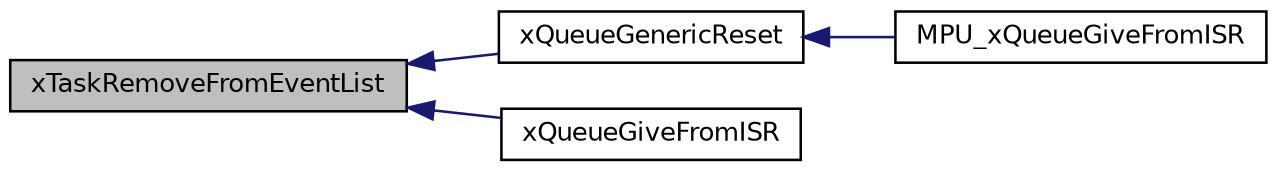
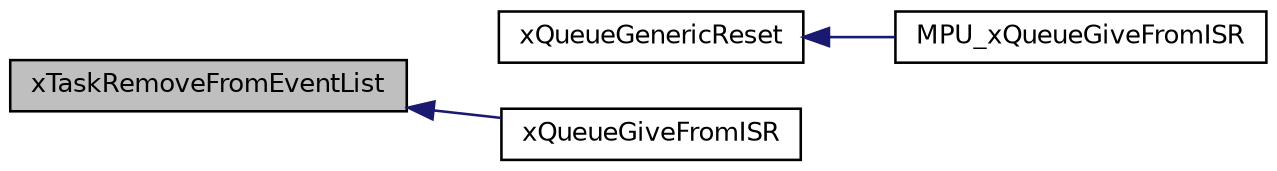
(466, 57) -> none
